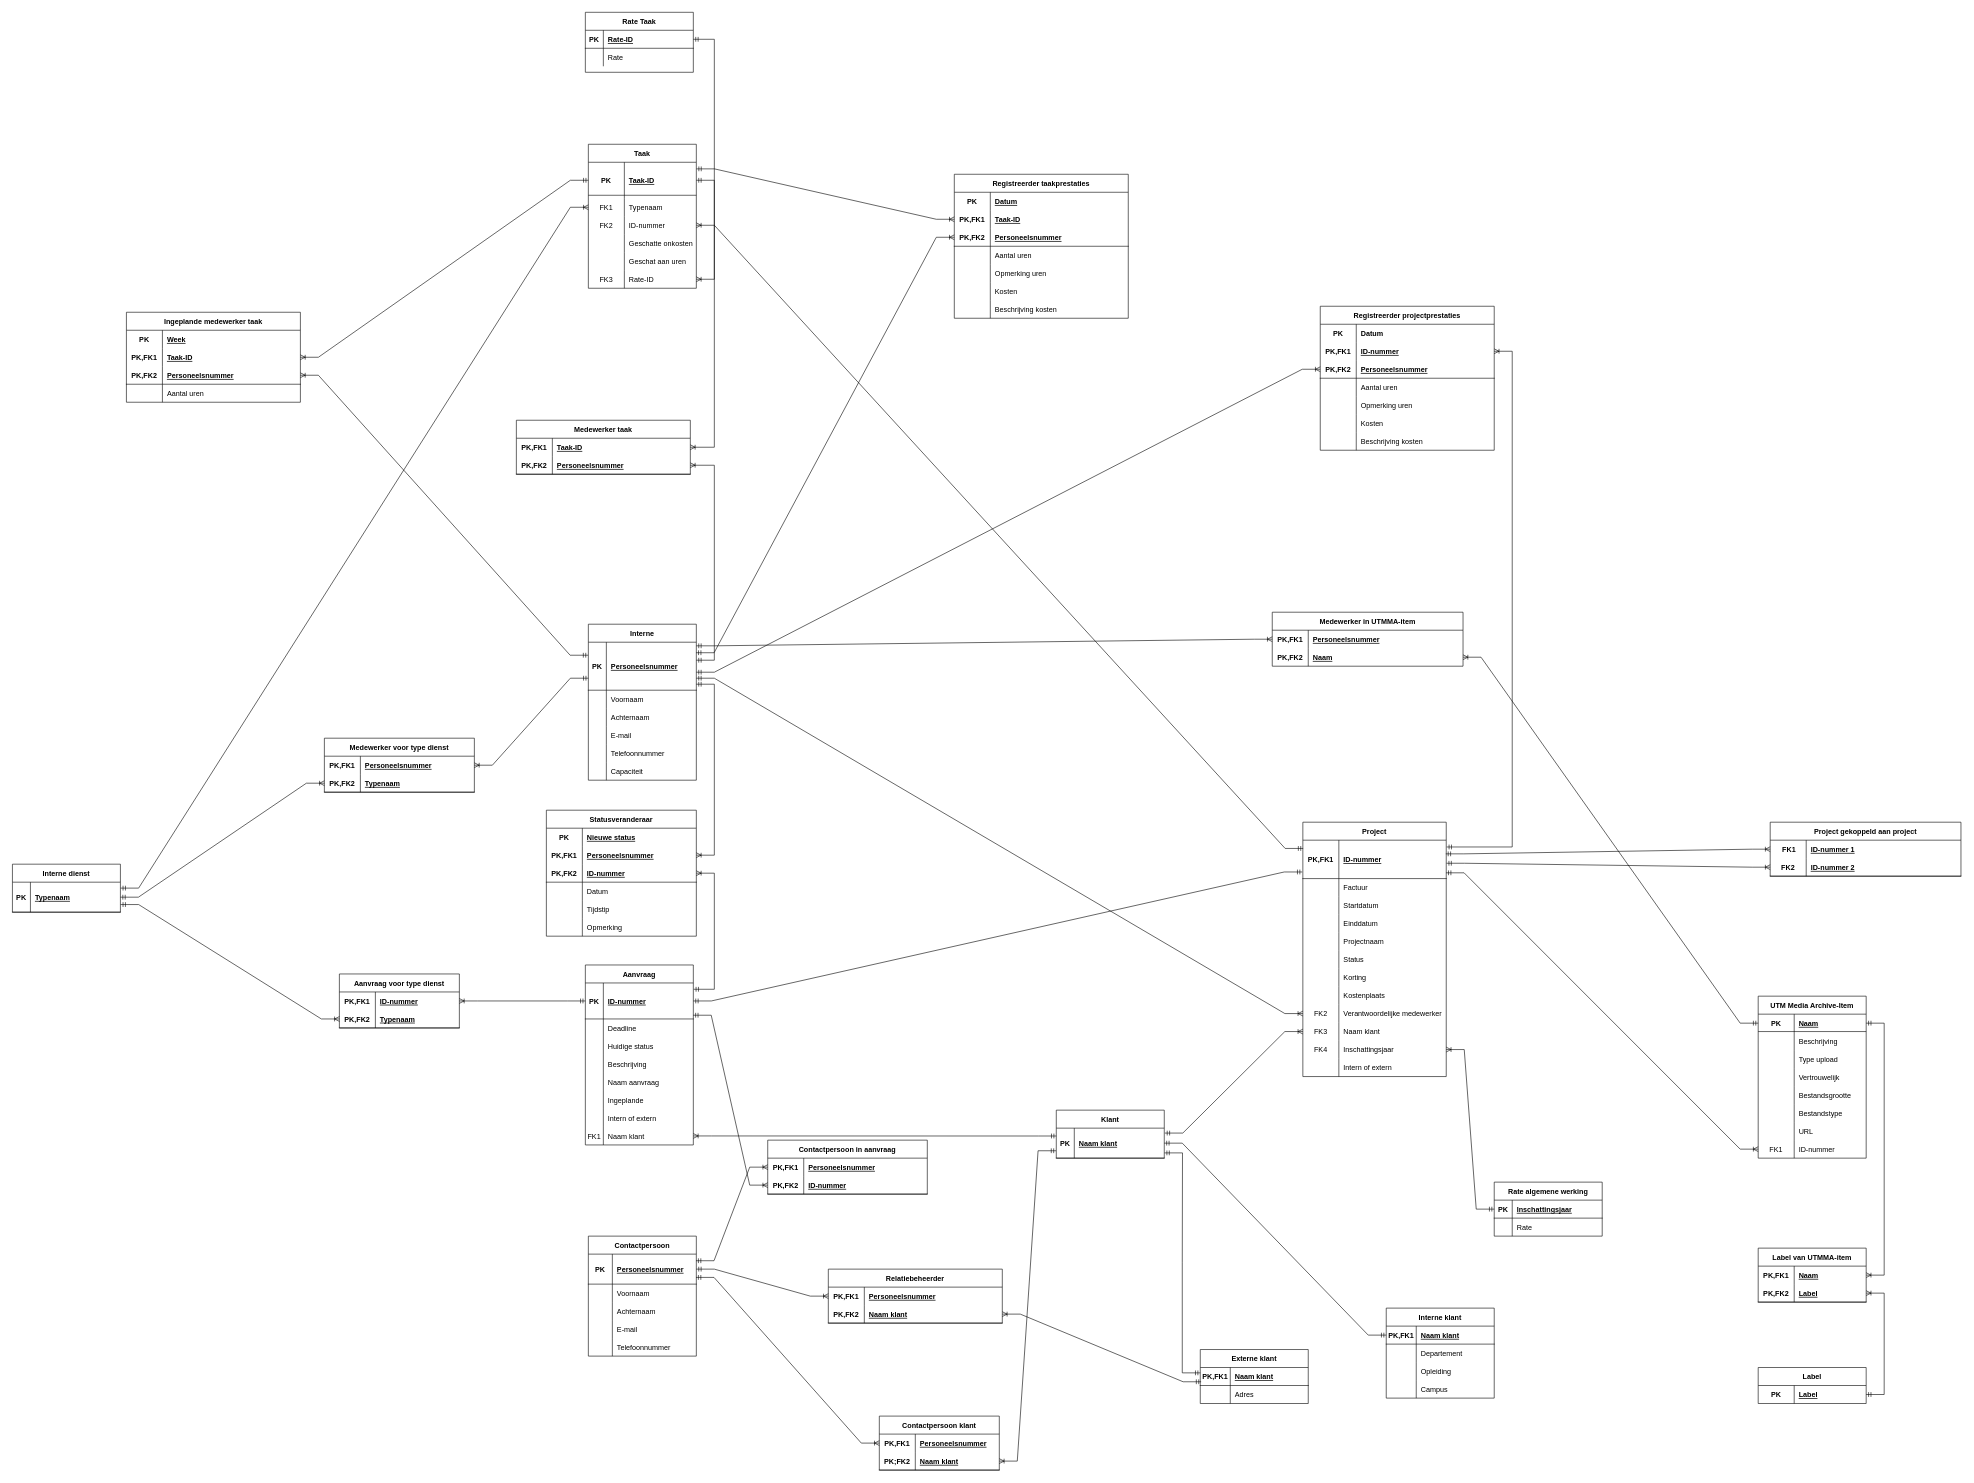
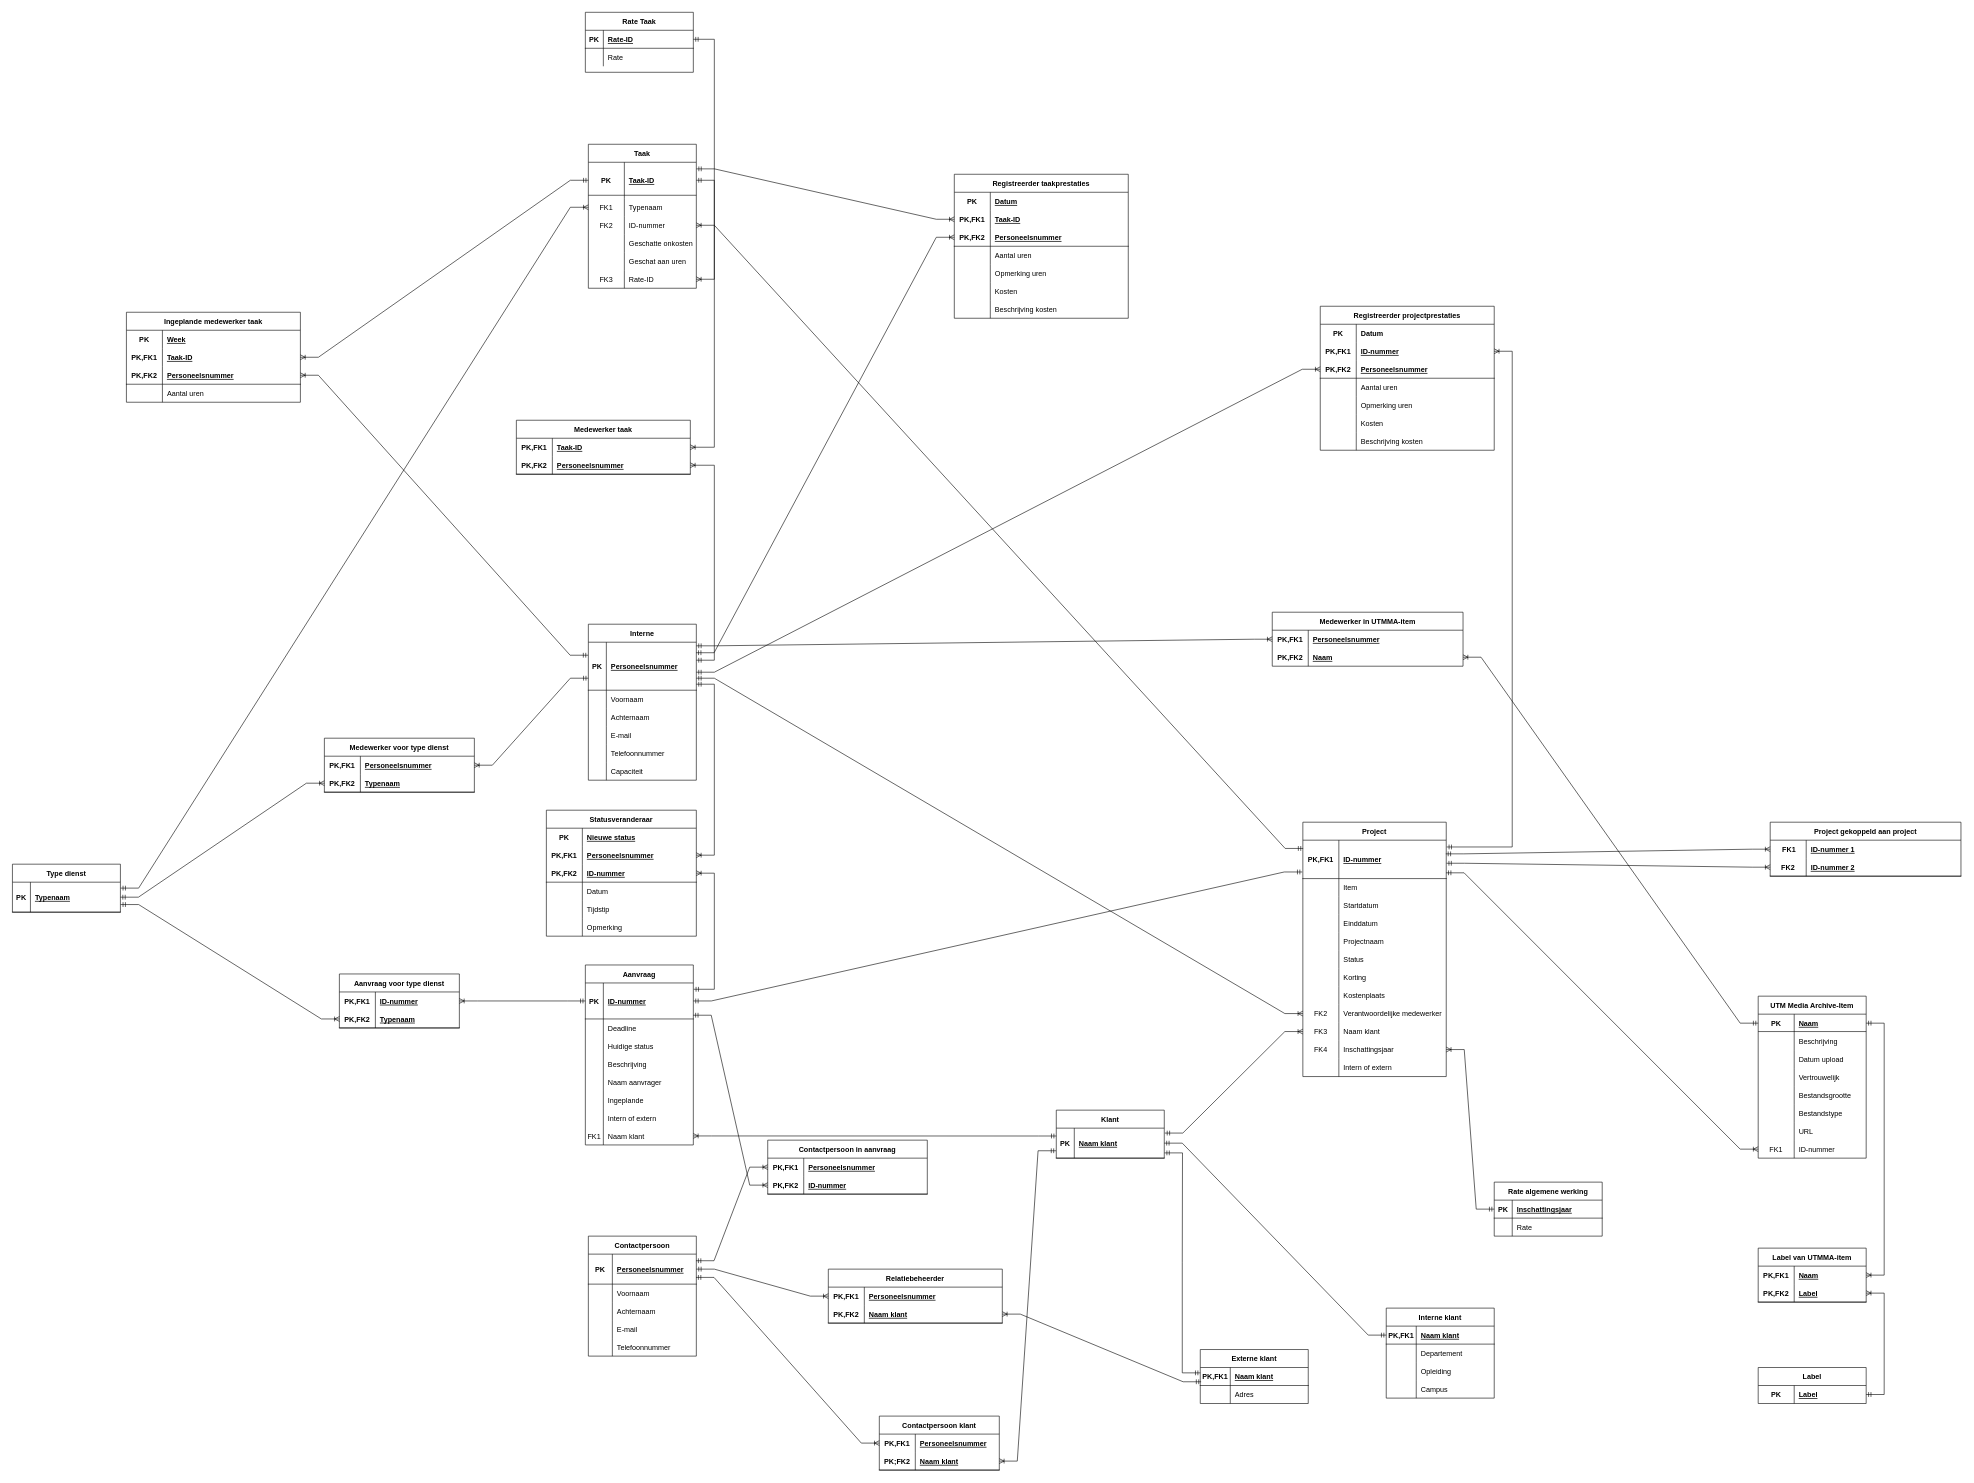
(66, 874) -> (66, 874)
(1358, 888) -> (1351, 888)
(1819, 1060) -> (1821, 1060)
(633, 1082) -> (635, 1082)
